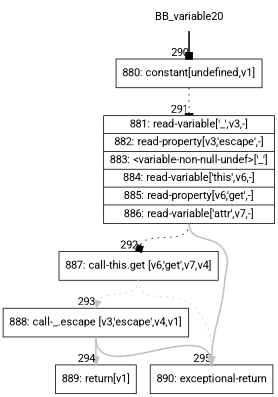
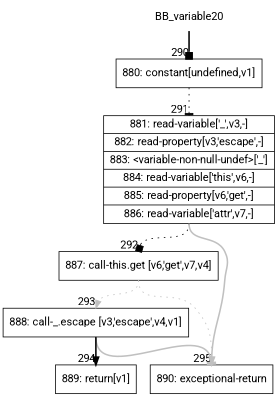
(152, 351) -> (152, 351)
(96, 352) -> (96, 352)
